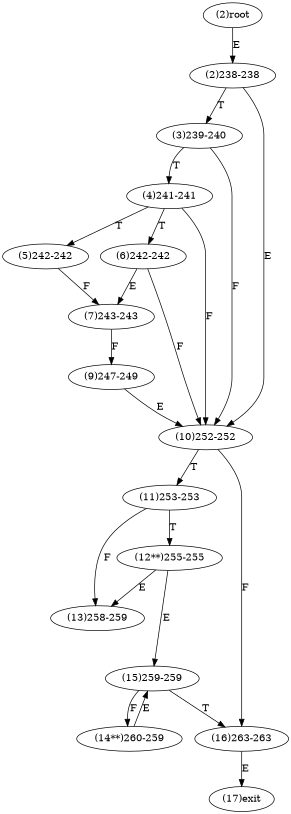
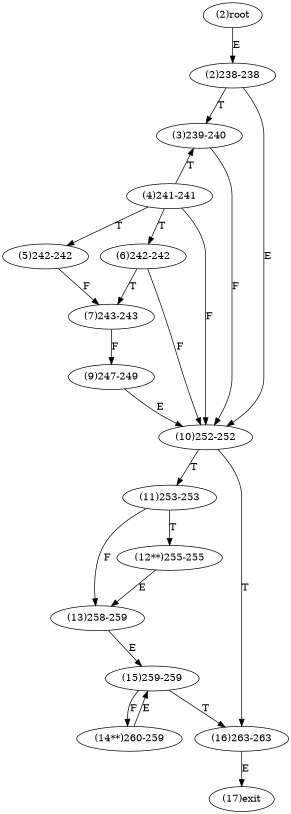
(173, 161) -> (183, 169)
(133, 287) -> (133, 287)
(245, 588) -> (245, 588)
(161, 615) -> (123, 646)
